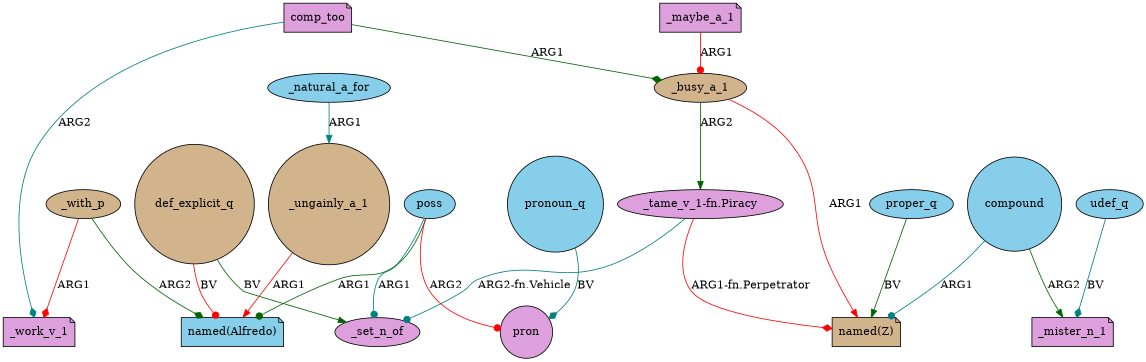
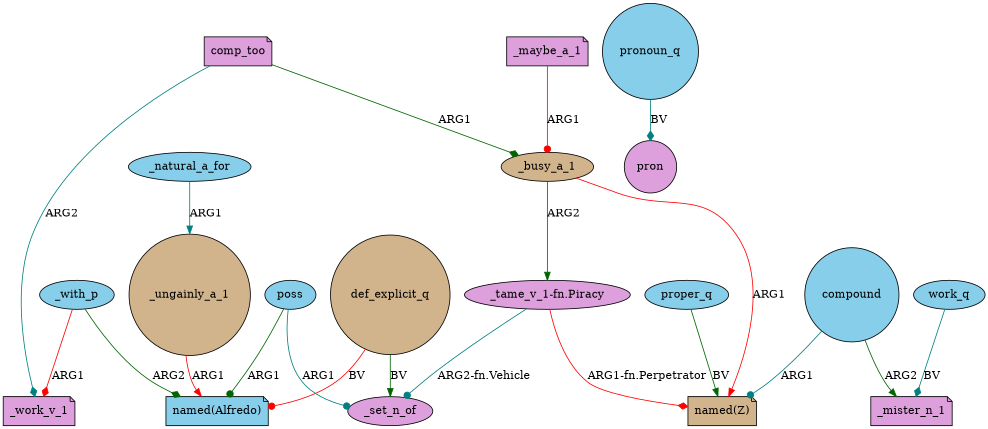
(83, 204) -> (77, 295)
(1110, 204) -> (949, 295)
(430, 292) -> none
